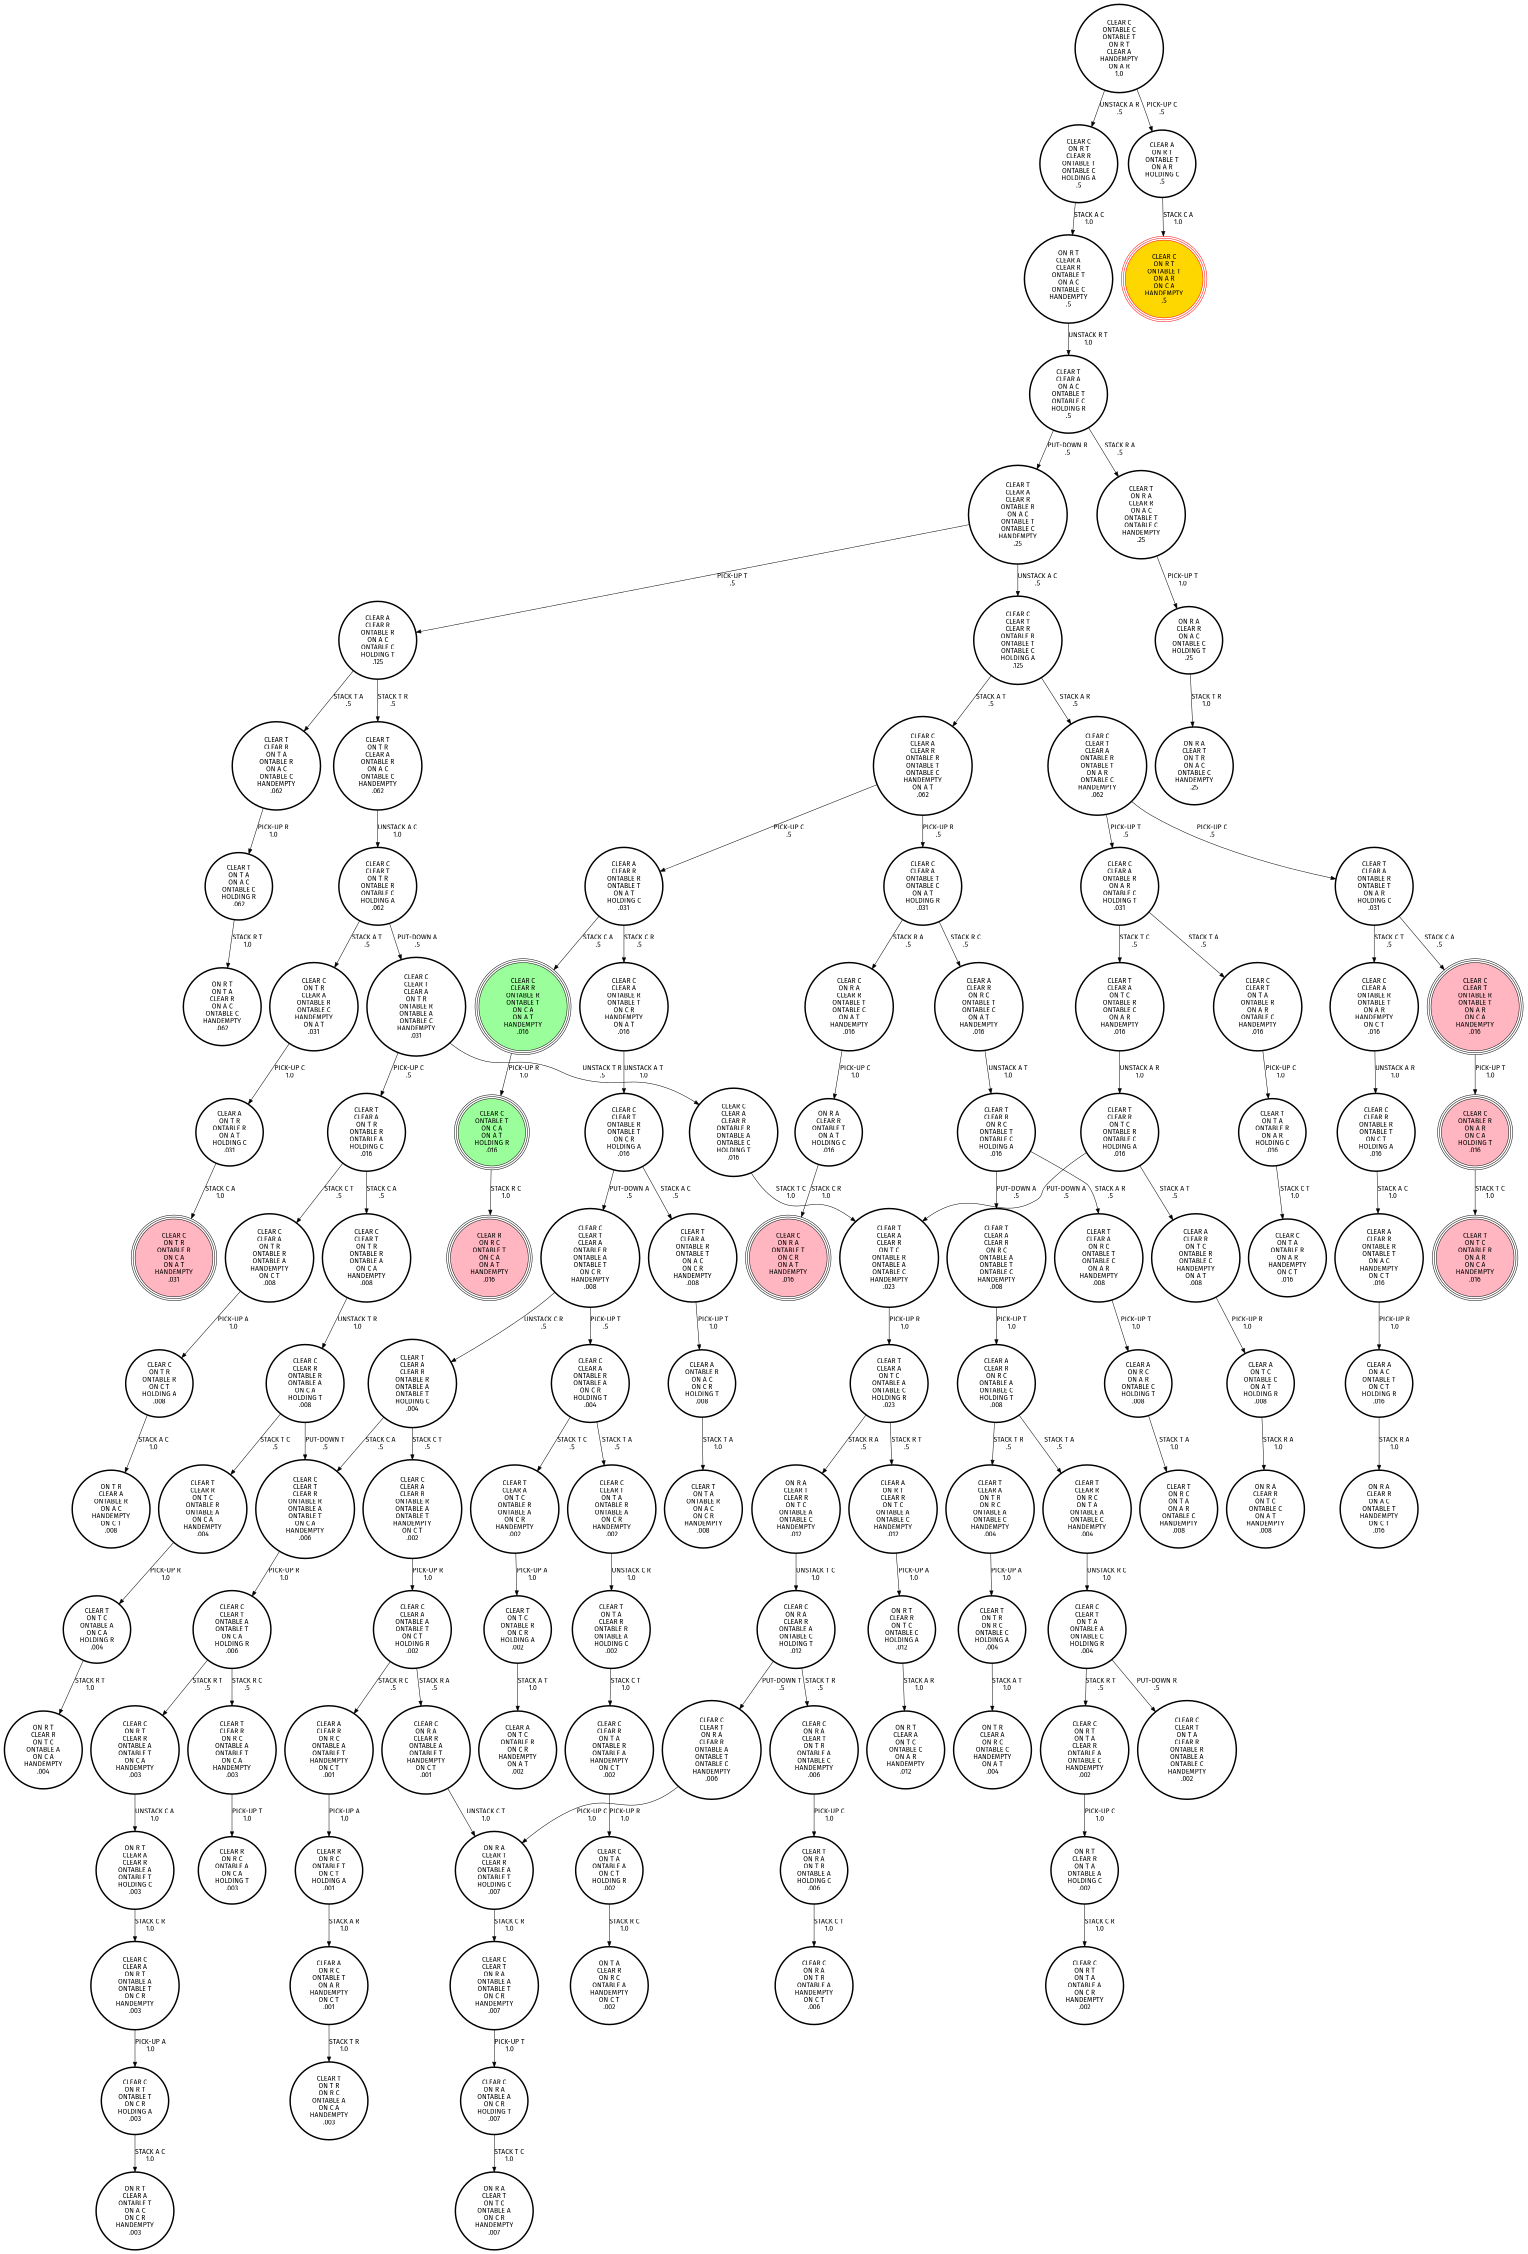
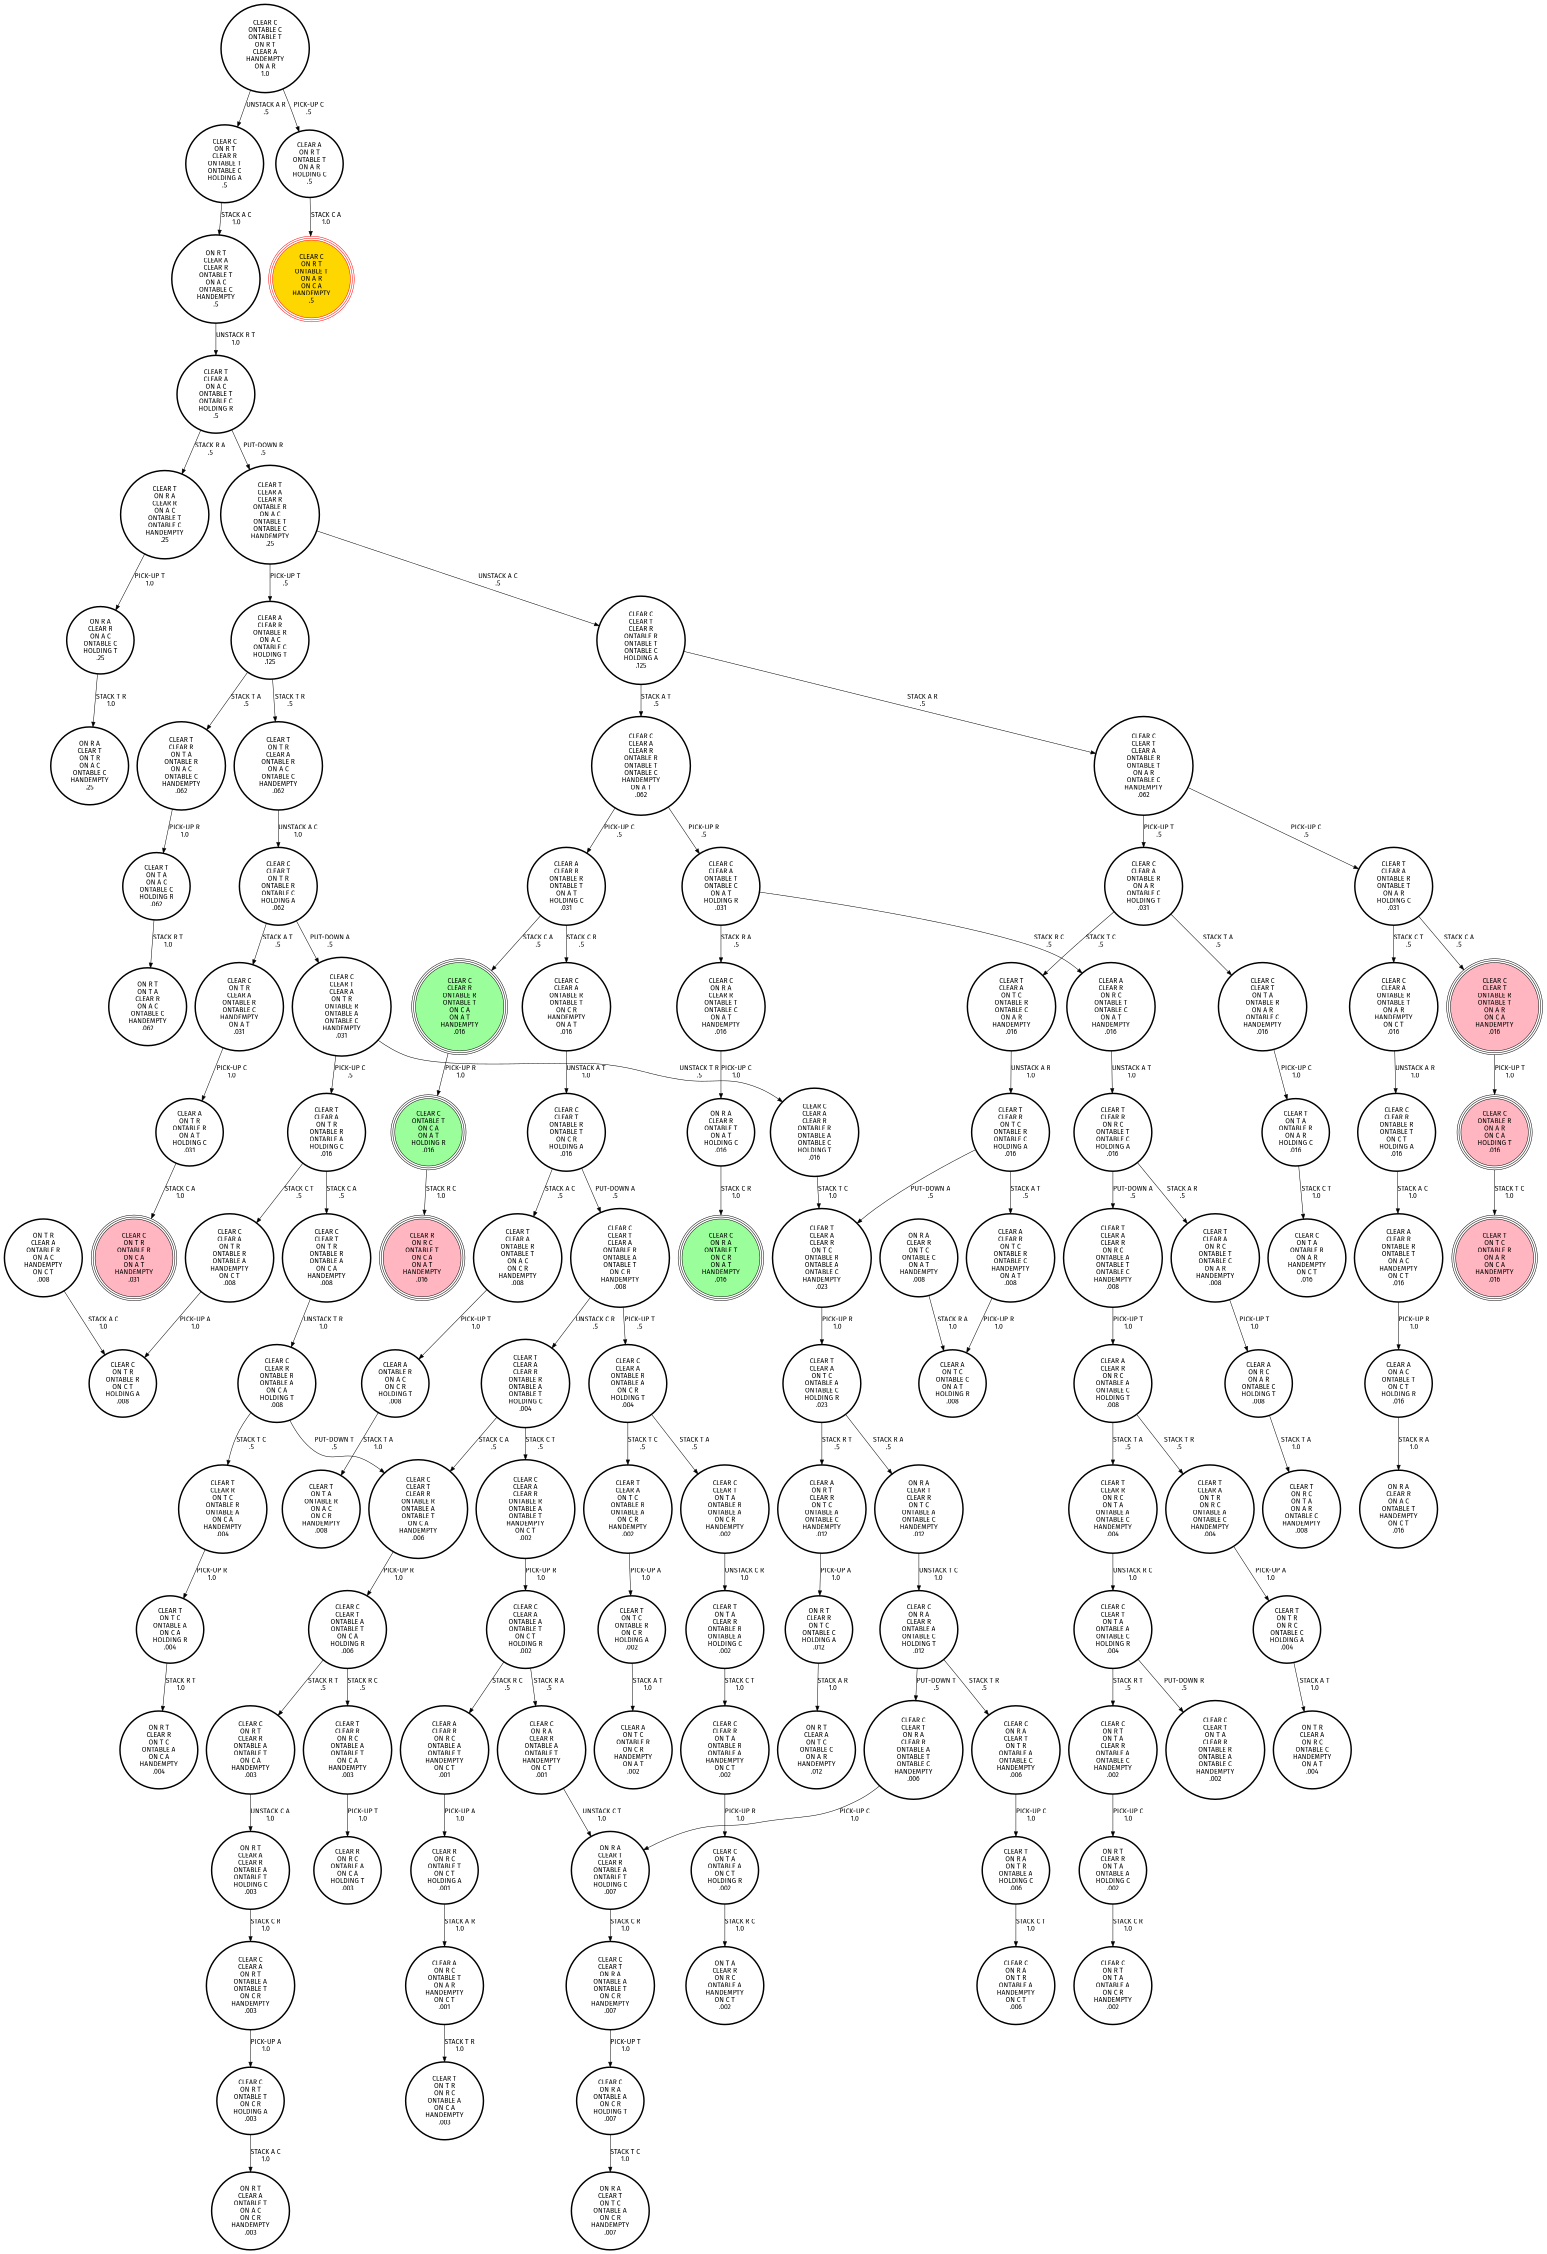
(788, 1258) -> (721, 1258)
(137, 1441) -> (83, 1321)
(1263, 1441) -> (936, 1321)
